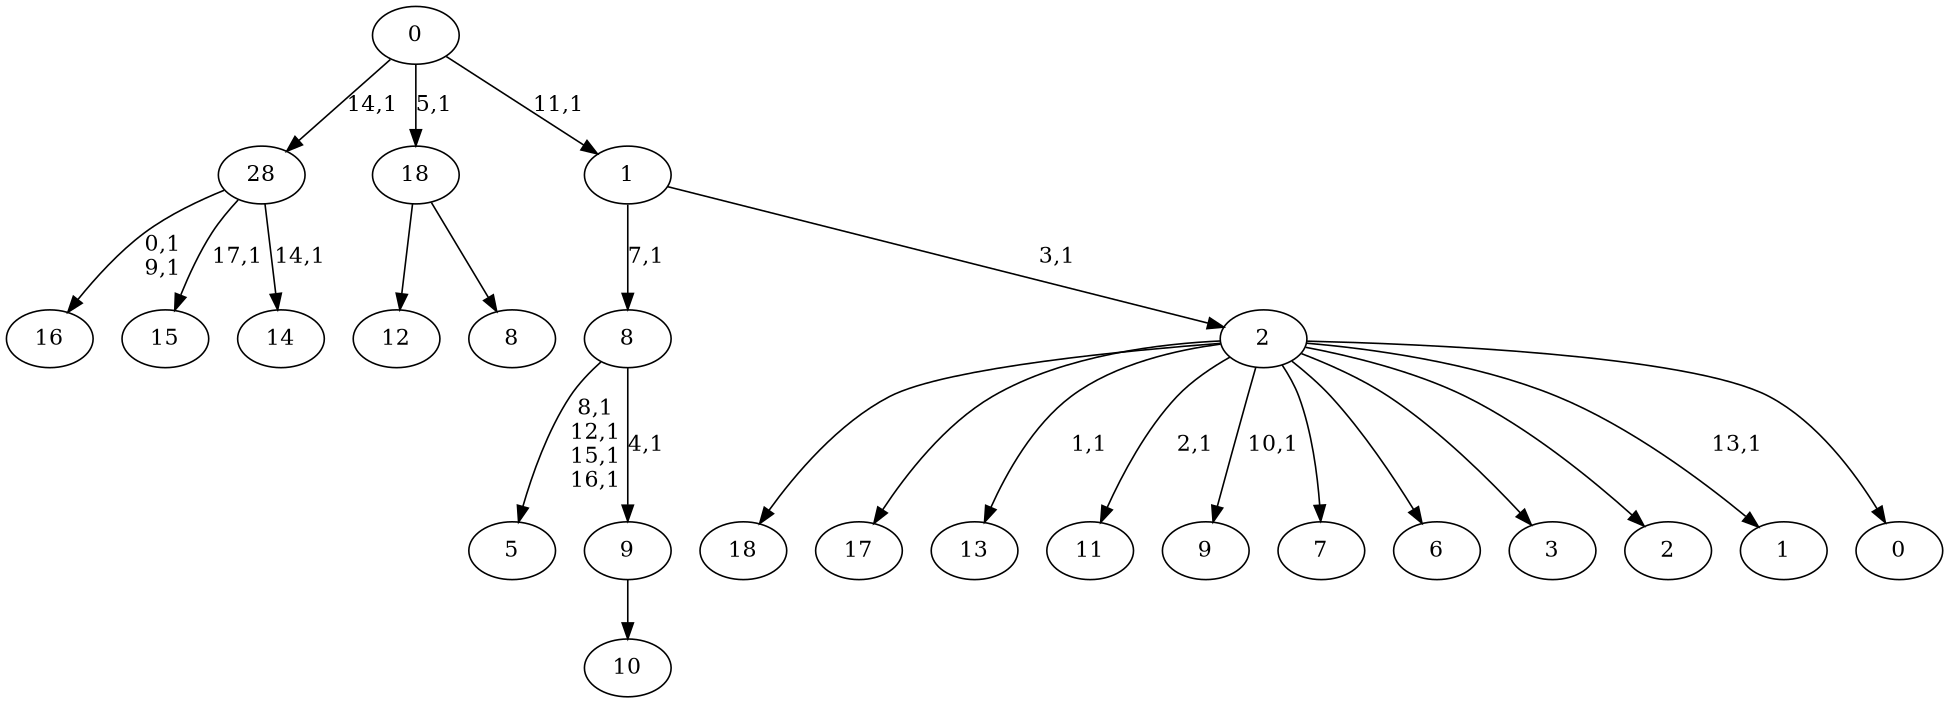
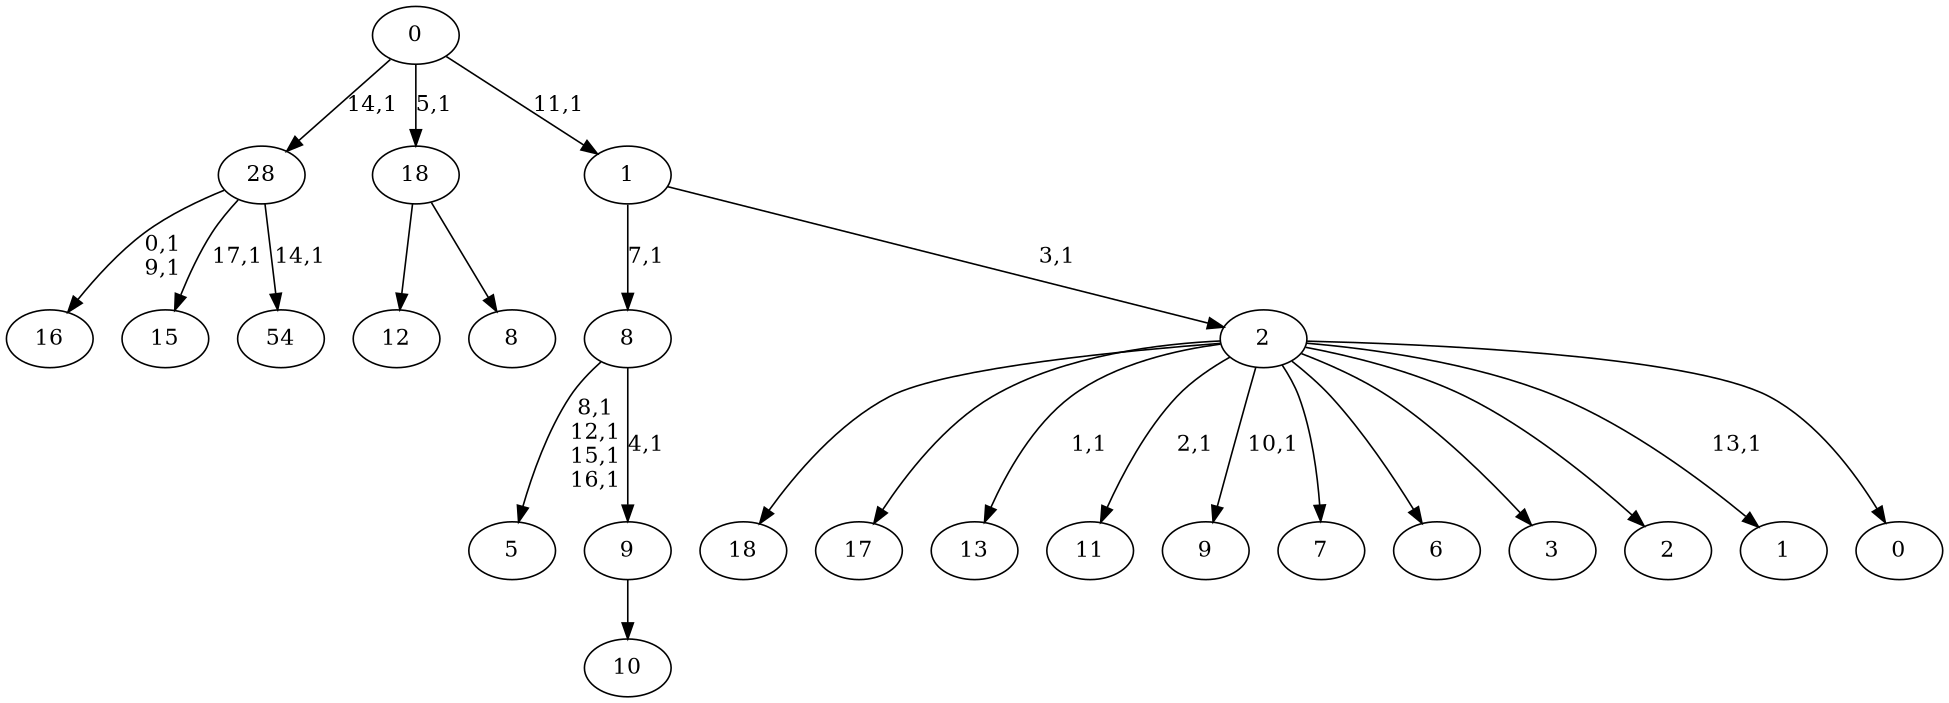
(281, 339) -> (281, 339)
